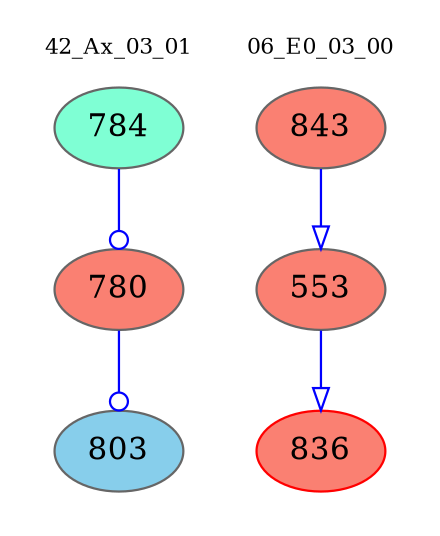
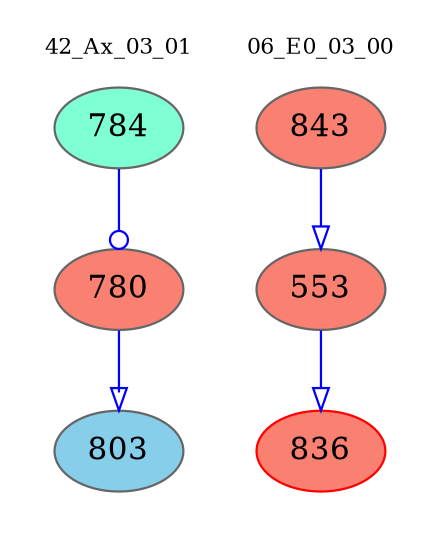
(119, 362) -> (119, 362)
